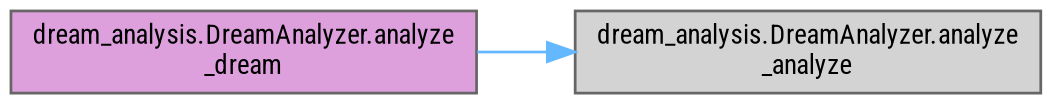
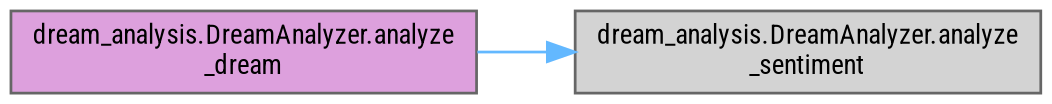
(808, 52) -> (808, 52)
